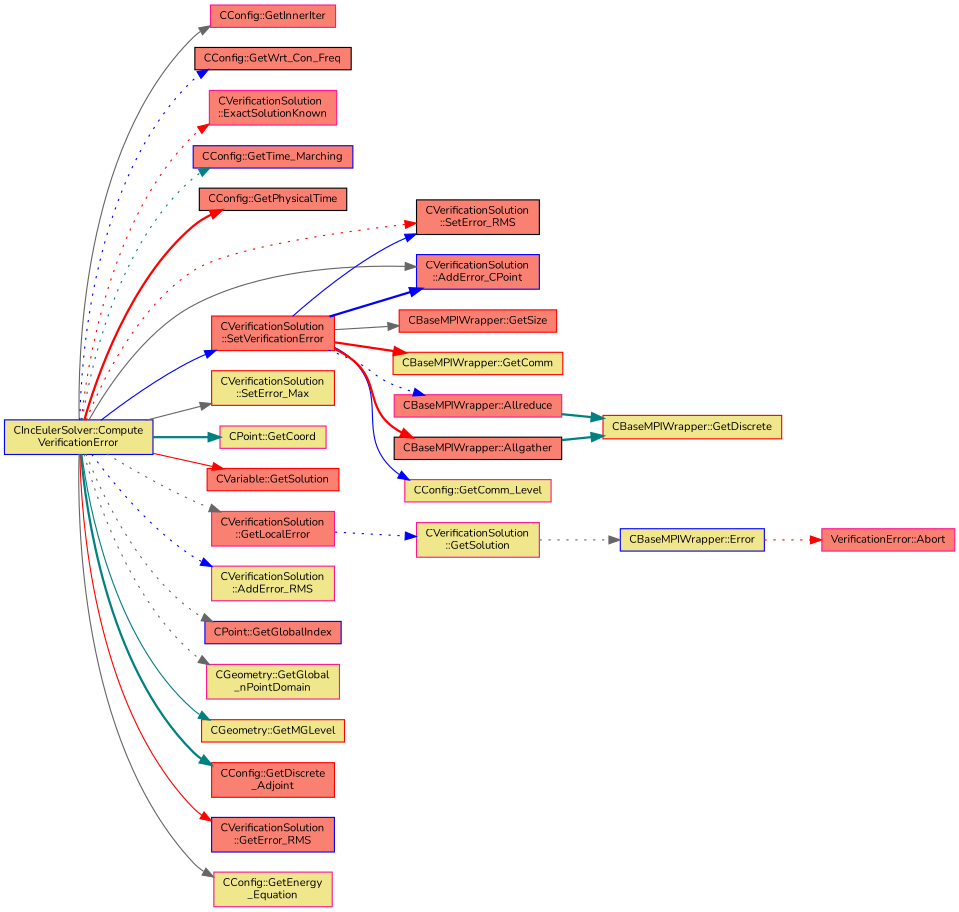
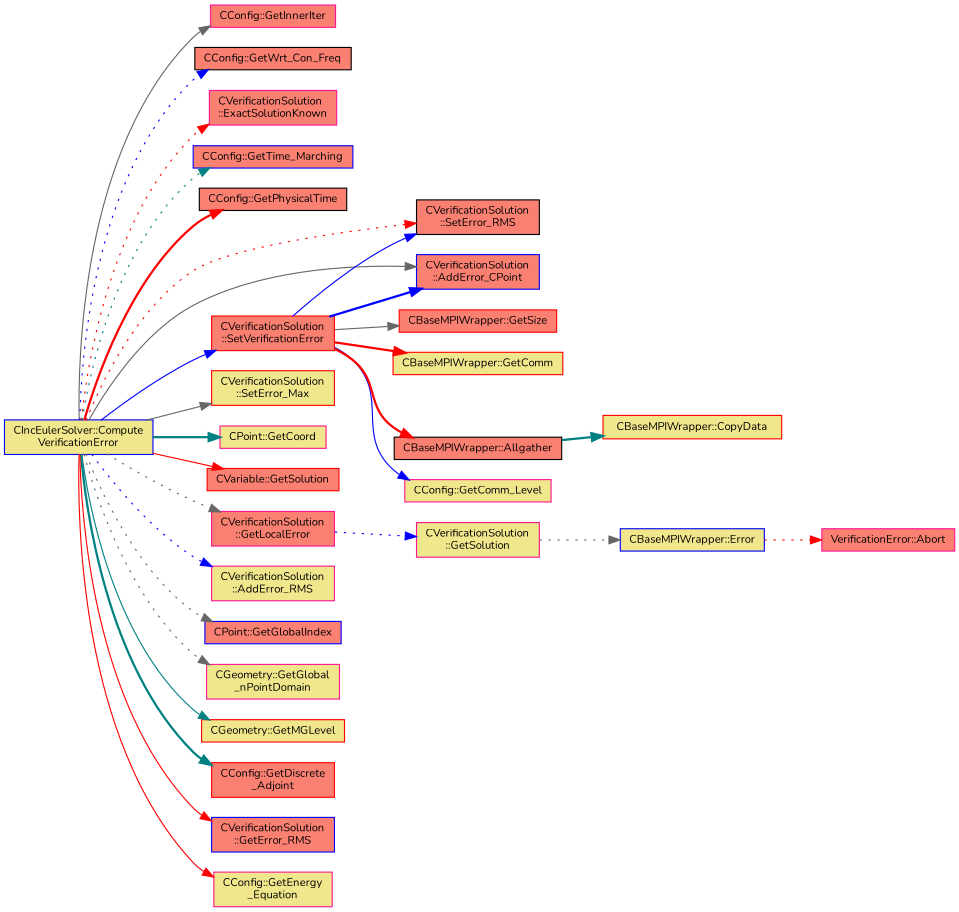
(478, 406) -> none
(692, 427) -> (692, 427)
(102, 676) -> (102, 676)
